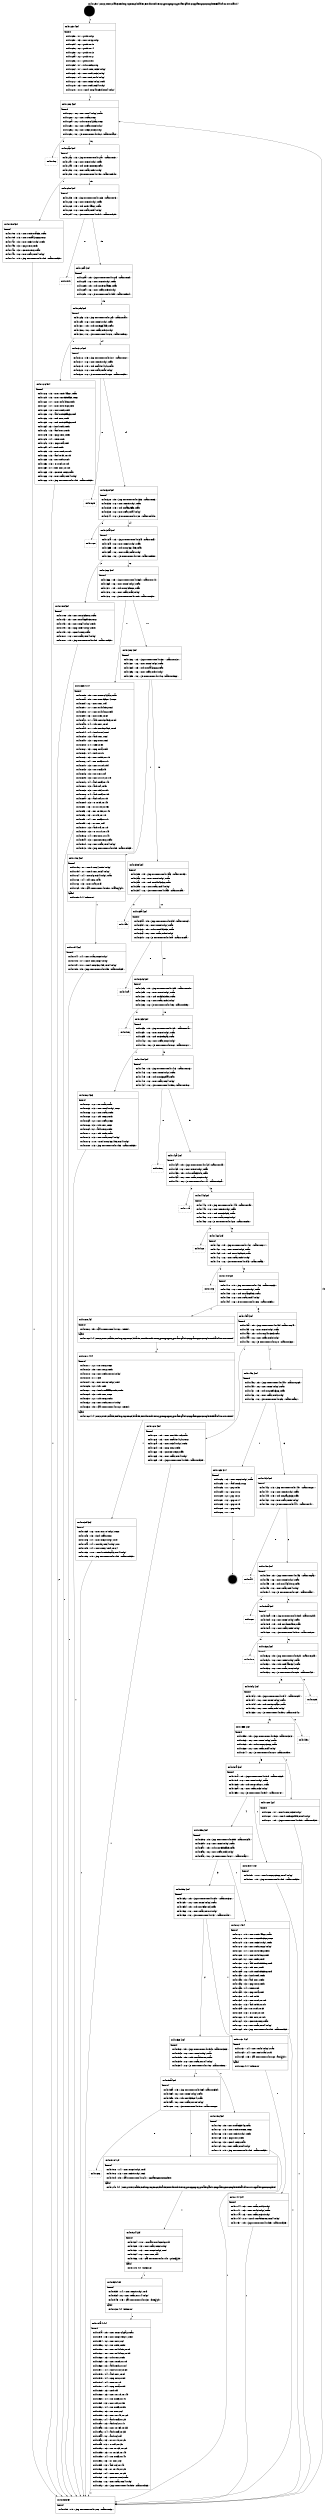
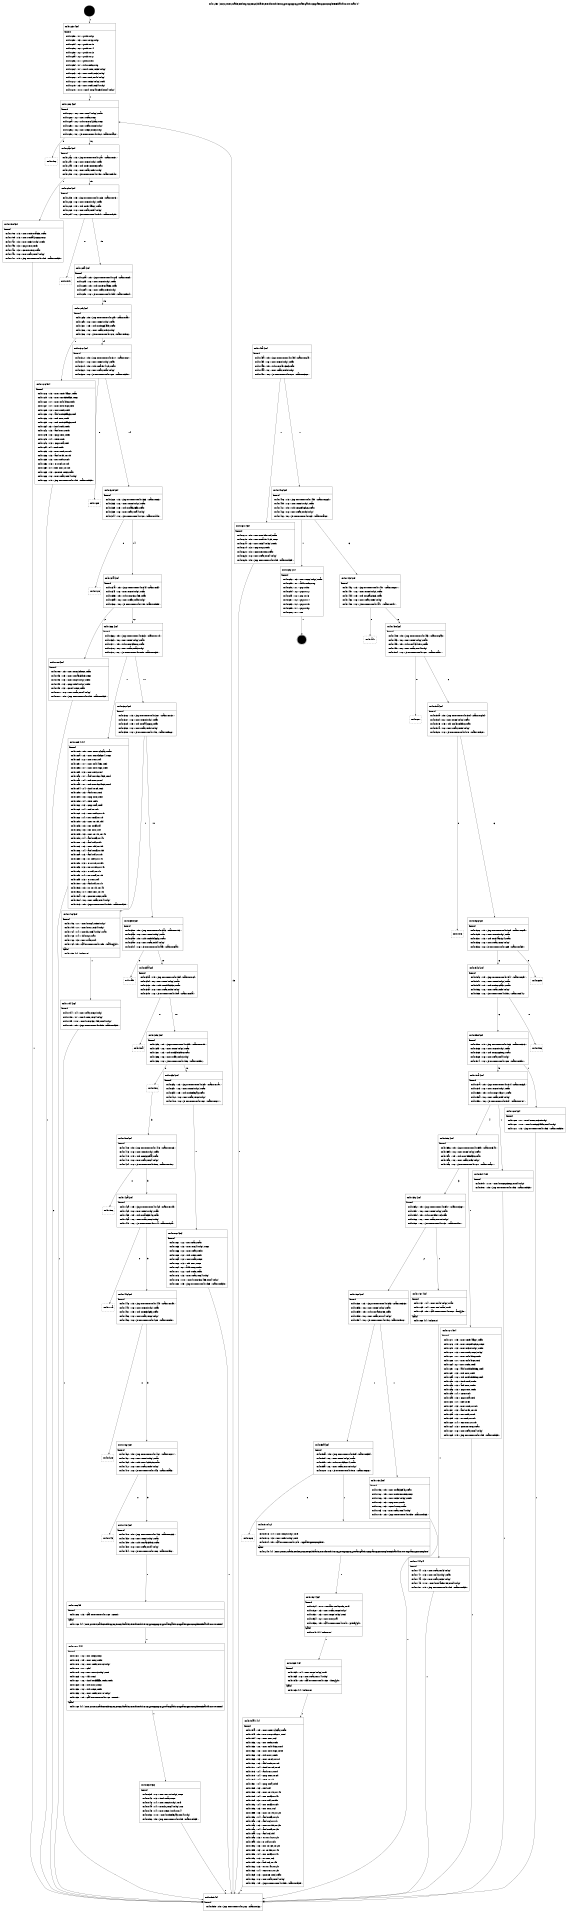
(163, 1052) -> (150, 1113)
(257, 1309) -> none
